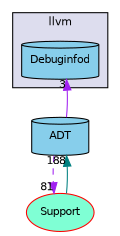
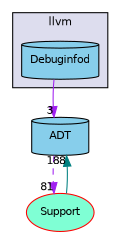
(67, 104) -> (53, 94)
